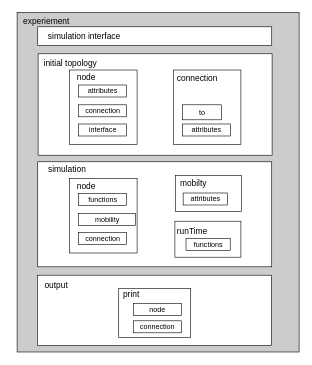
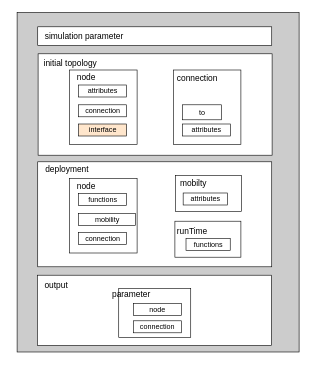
(47, 21) -> none
(84, 36) -> (84, 36)
(103, 130) -> (103, 130)
(67, 170) -> (67, 170)
(131, 294) -> (131, 294)
